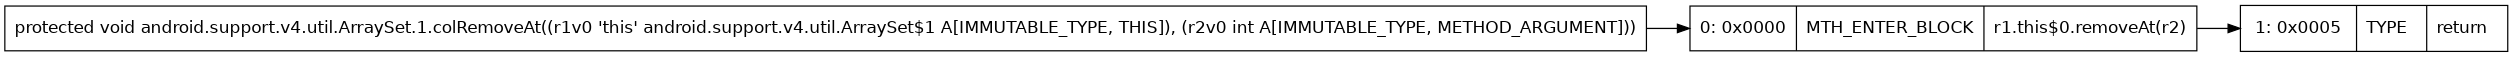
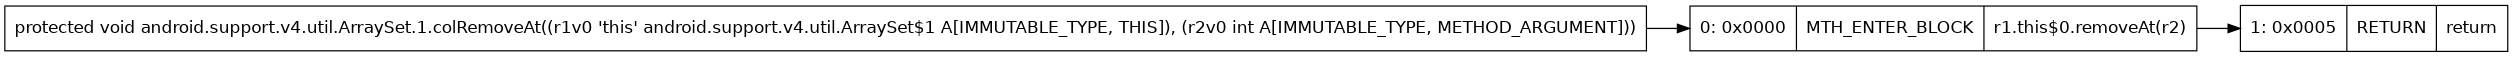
(2387, 28) -> (2392, 28)
